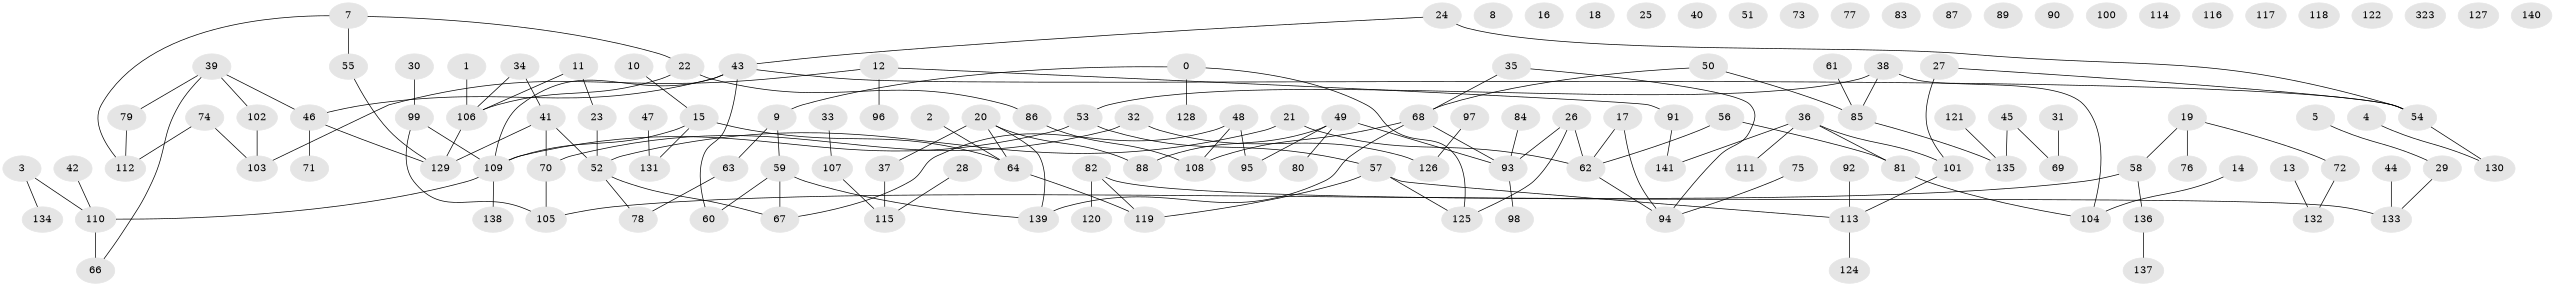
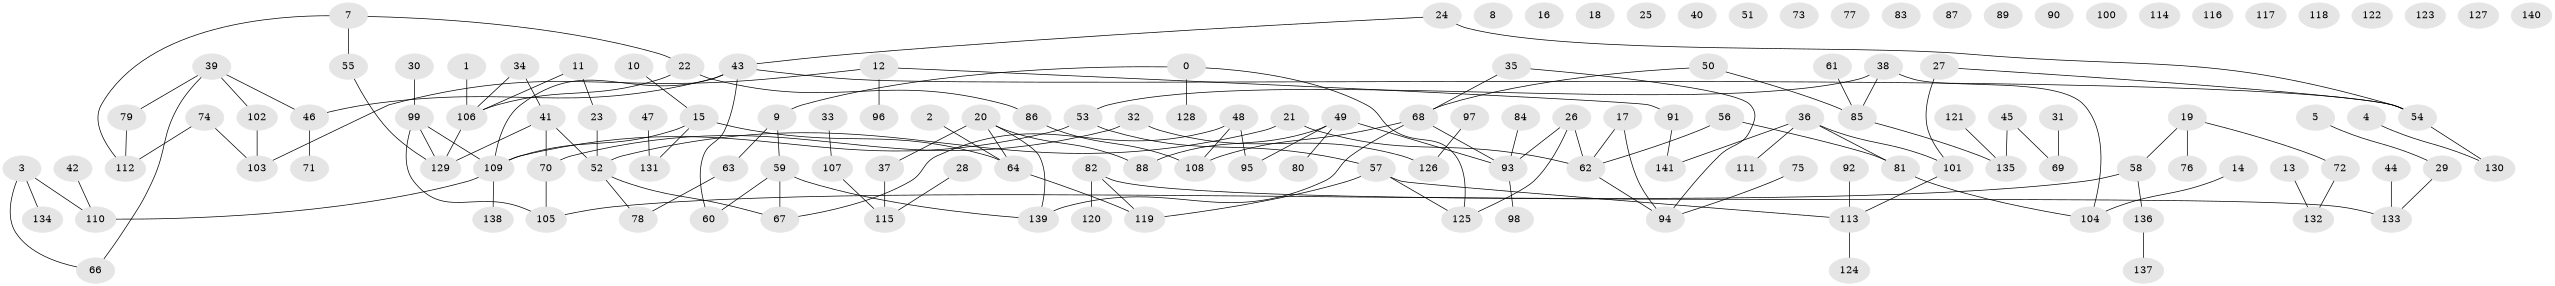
(2425, 16) -> (2425, 16)
(374, 144) -> (427, 143)
(96, 245) -> (21, 240)
